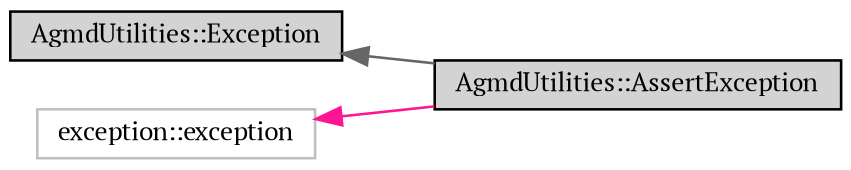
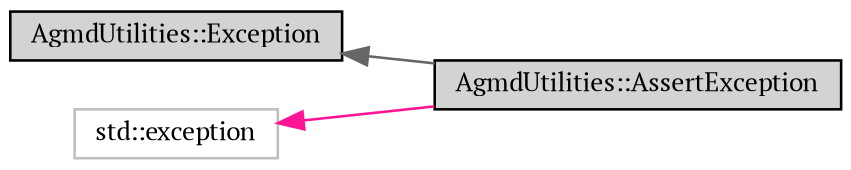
(176, 134) -> (176, 134)
